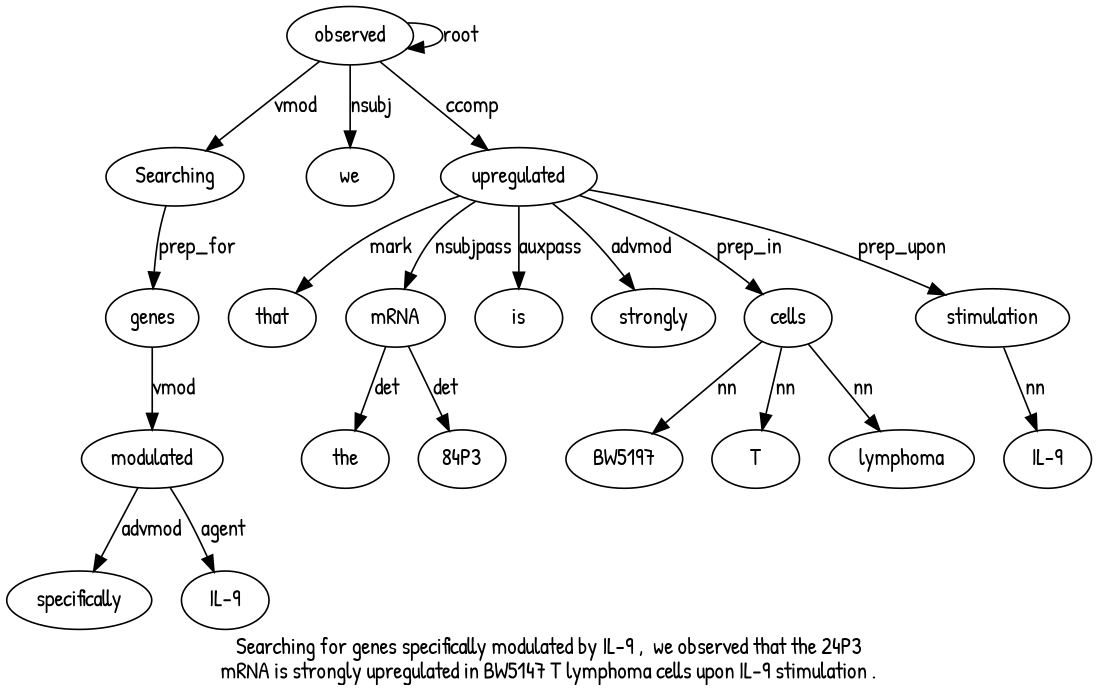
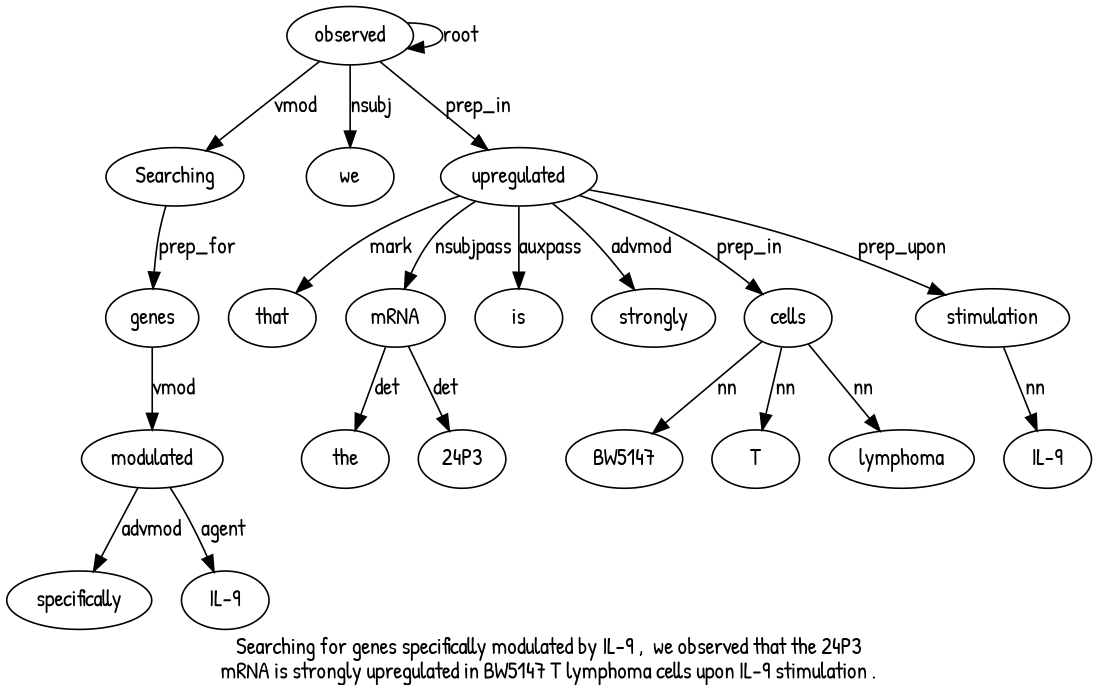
(473, 106) -> (478, 106)
(462, 459) -> (462, 459)
(624, 459) -> (624, 459)
